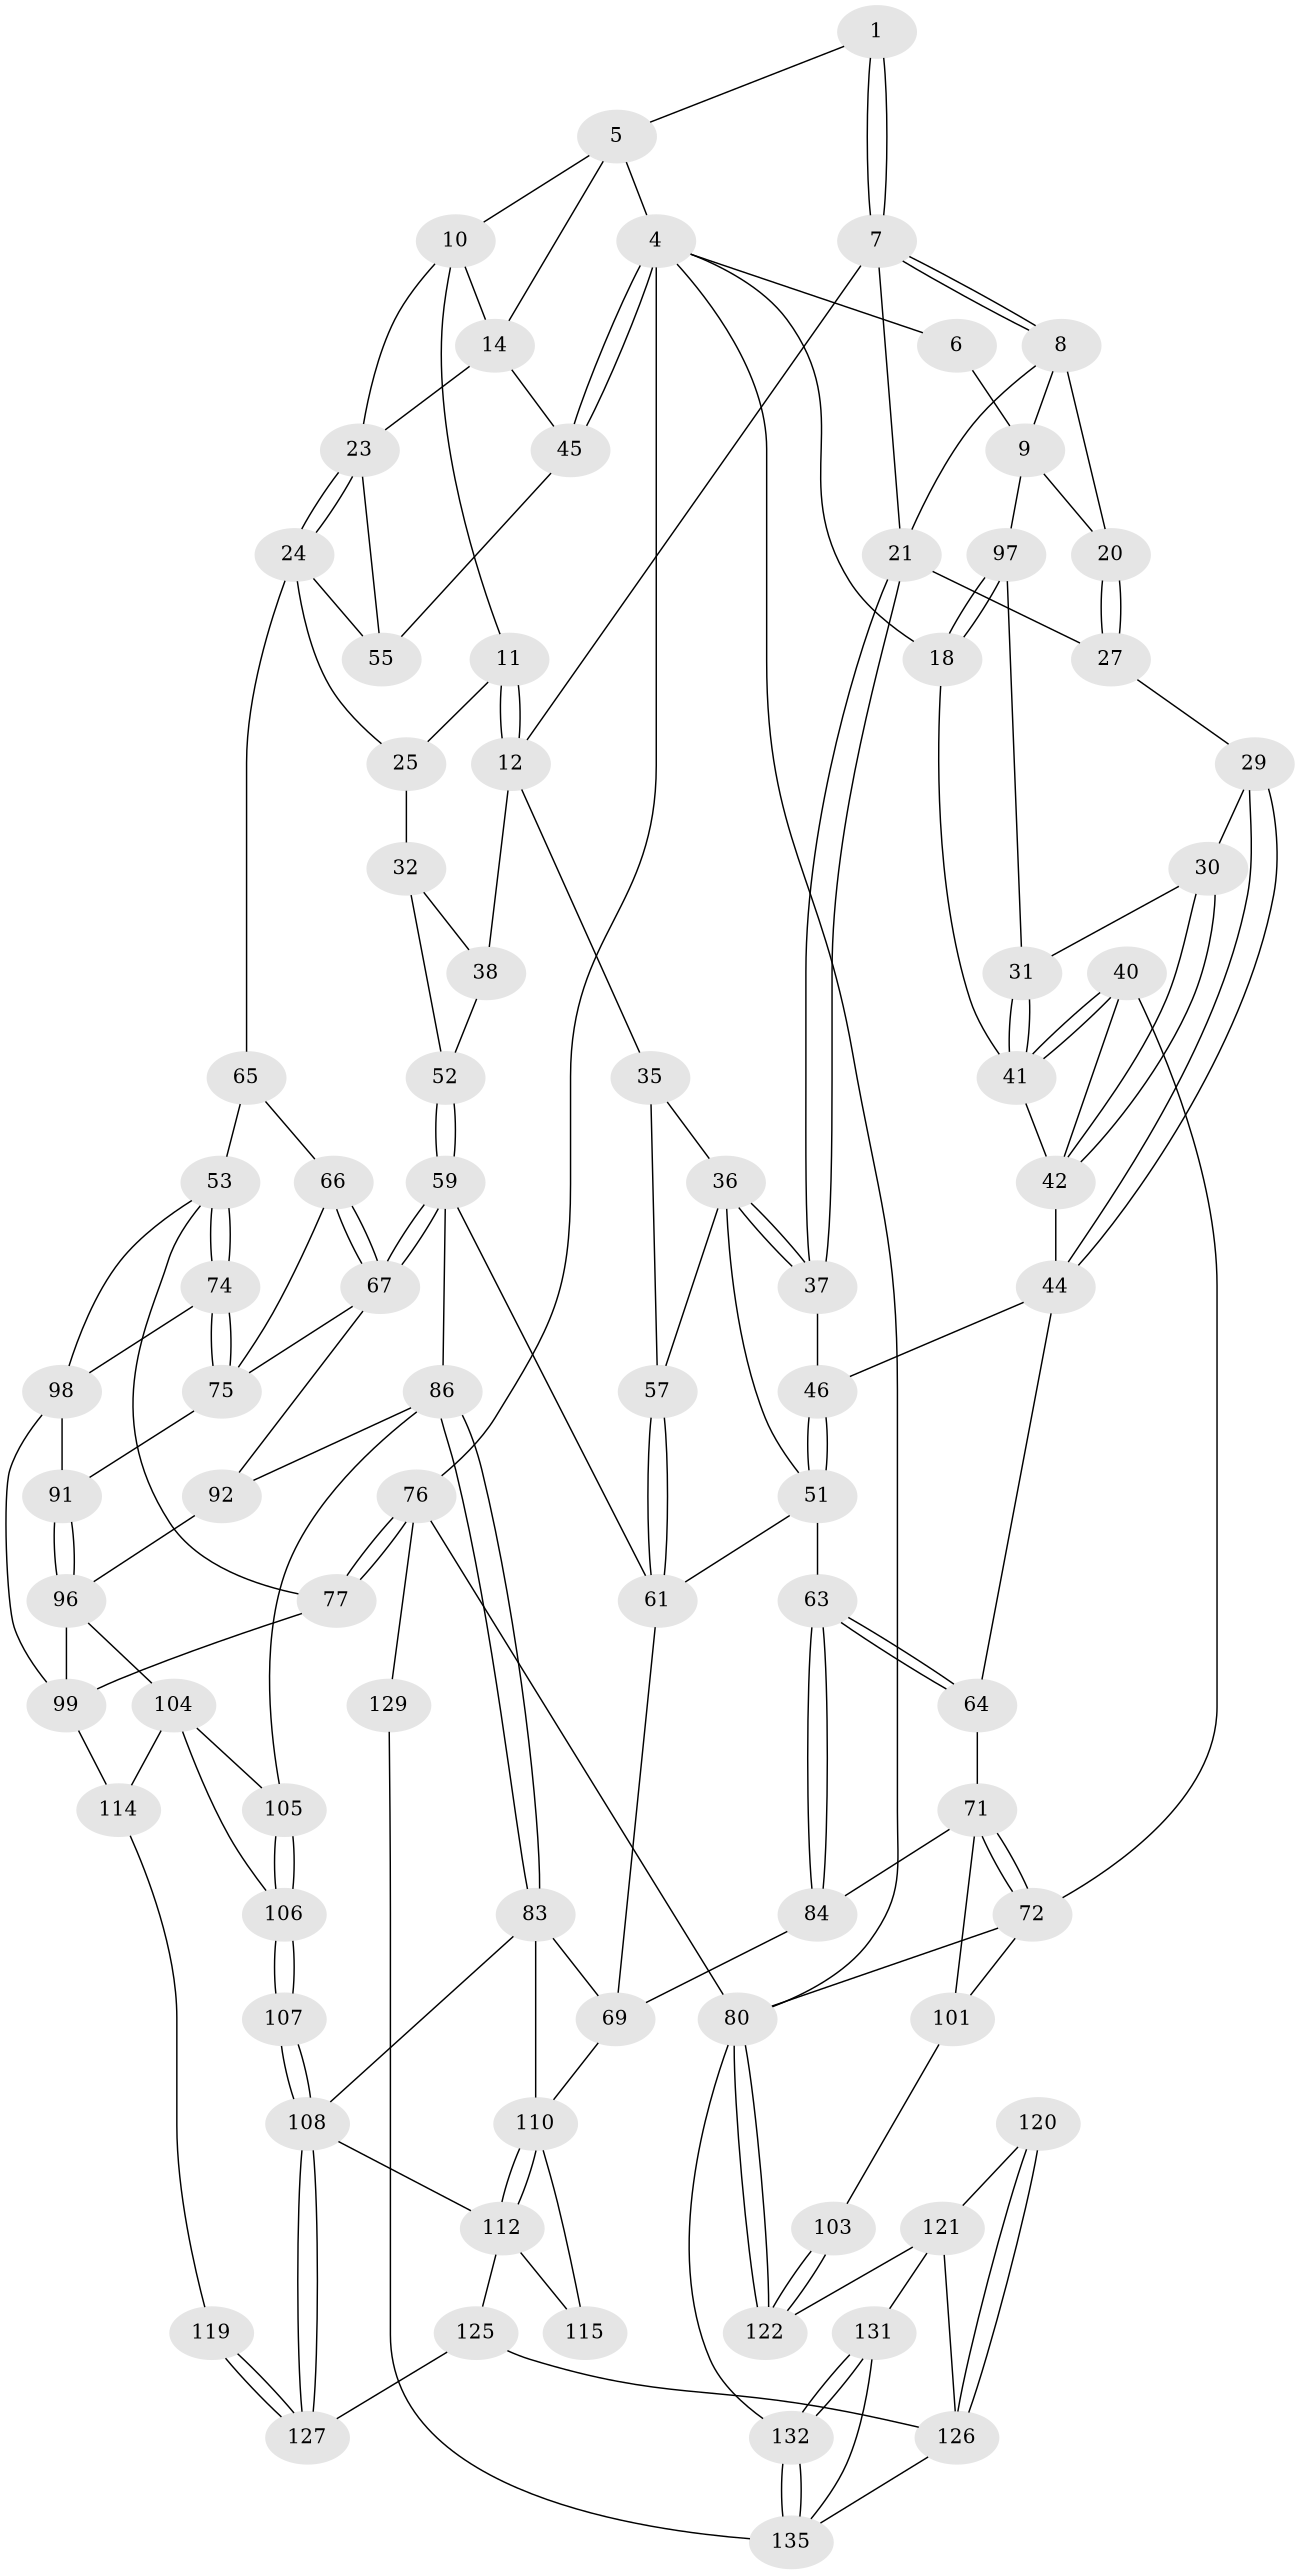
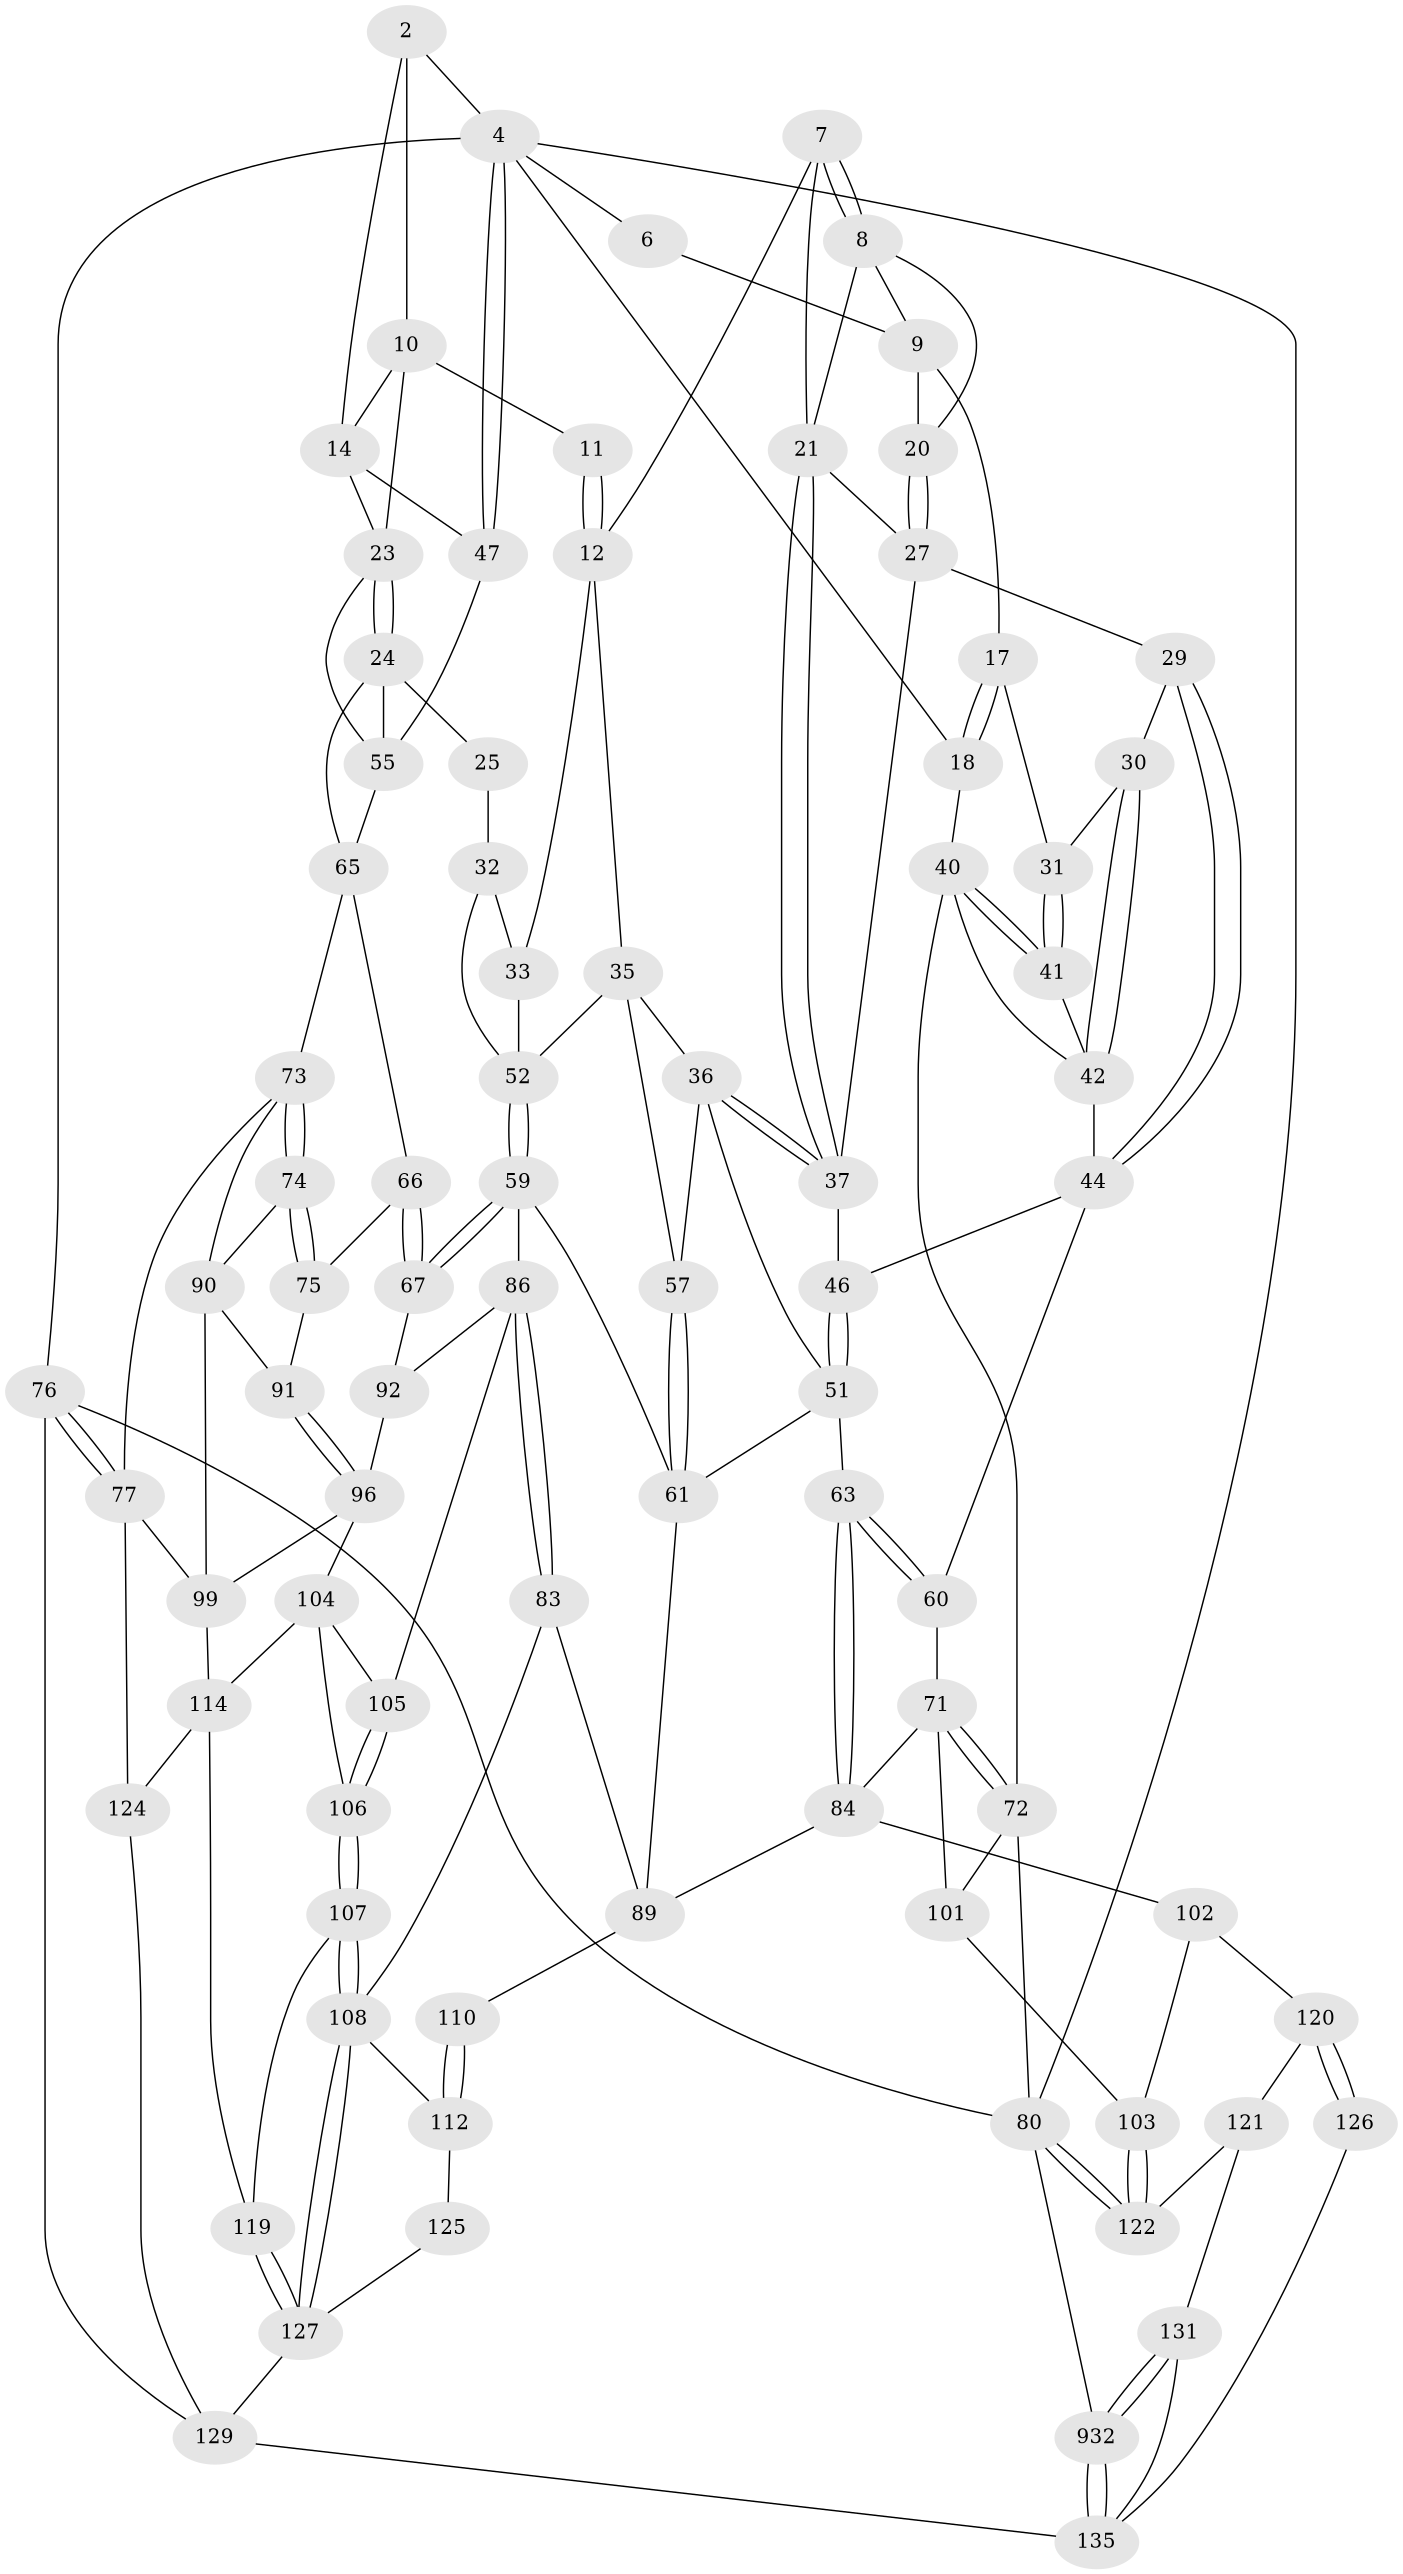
(877, 32) -> none
(617, 137) -> (407, 32)
(571, 450) -> (488, 555)
(1006, 555) -> (998, 660)
(458, 712) -> none
none -> (366, 817)
none -> (878, 869)
(945, 875) -> (956, 816)
(486, 973) -> (519, 973)
none -> (571, 1026)
(220, 1183) -> (295, 1078)
(301, 1340) -> none
(62, 1392) -> (205, 1287)
(977, 1706) -> (937, 1601)
none -> (128, 1810)
none -> (1196, 1915)
(536, 2019) -> none
(616, 2019) -> (645, 1915)
none -> (272, 2064)
(585, 2333) -> none
(950, 2333) -> none
none -> (258, 2385)
(712, 2393) -> none
(791, 2438) -> (1097, 2438)
